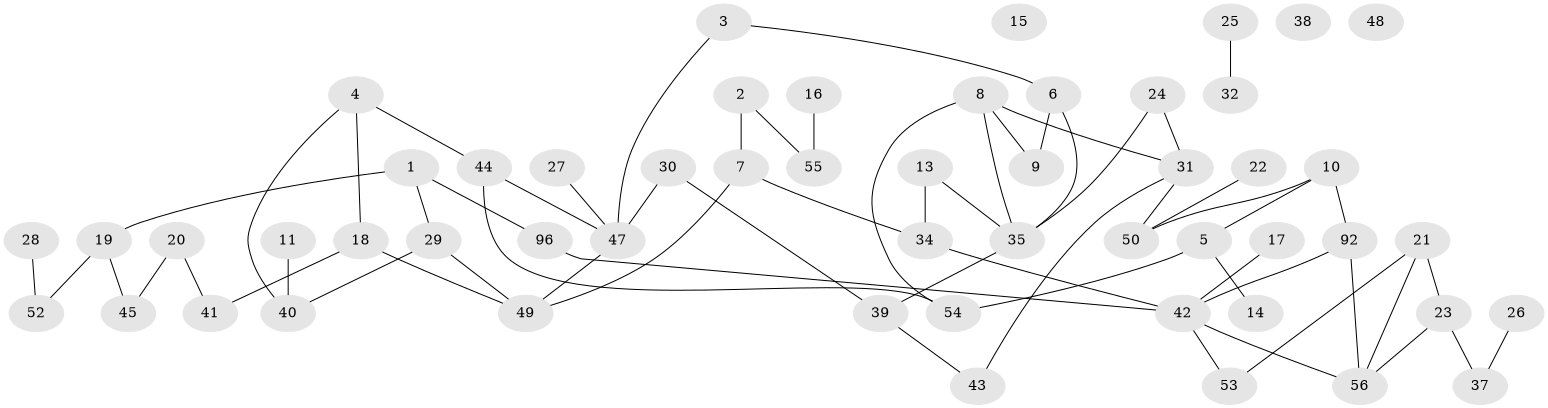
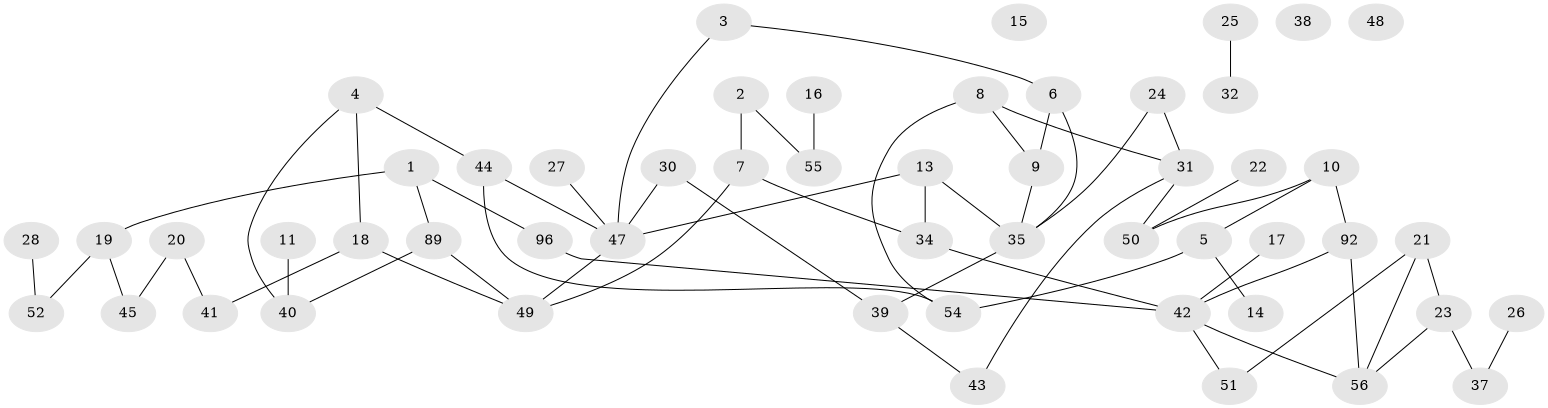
(996, 169) -> (1027, 204)
none -> (771, 204)
(434, 241) -> (434, 241)
(1230, 386) -> (1230, 386)
